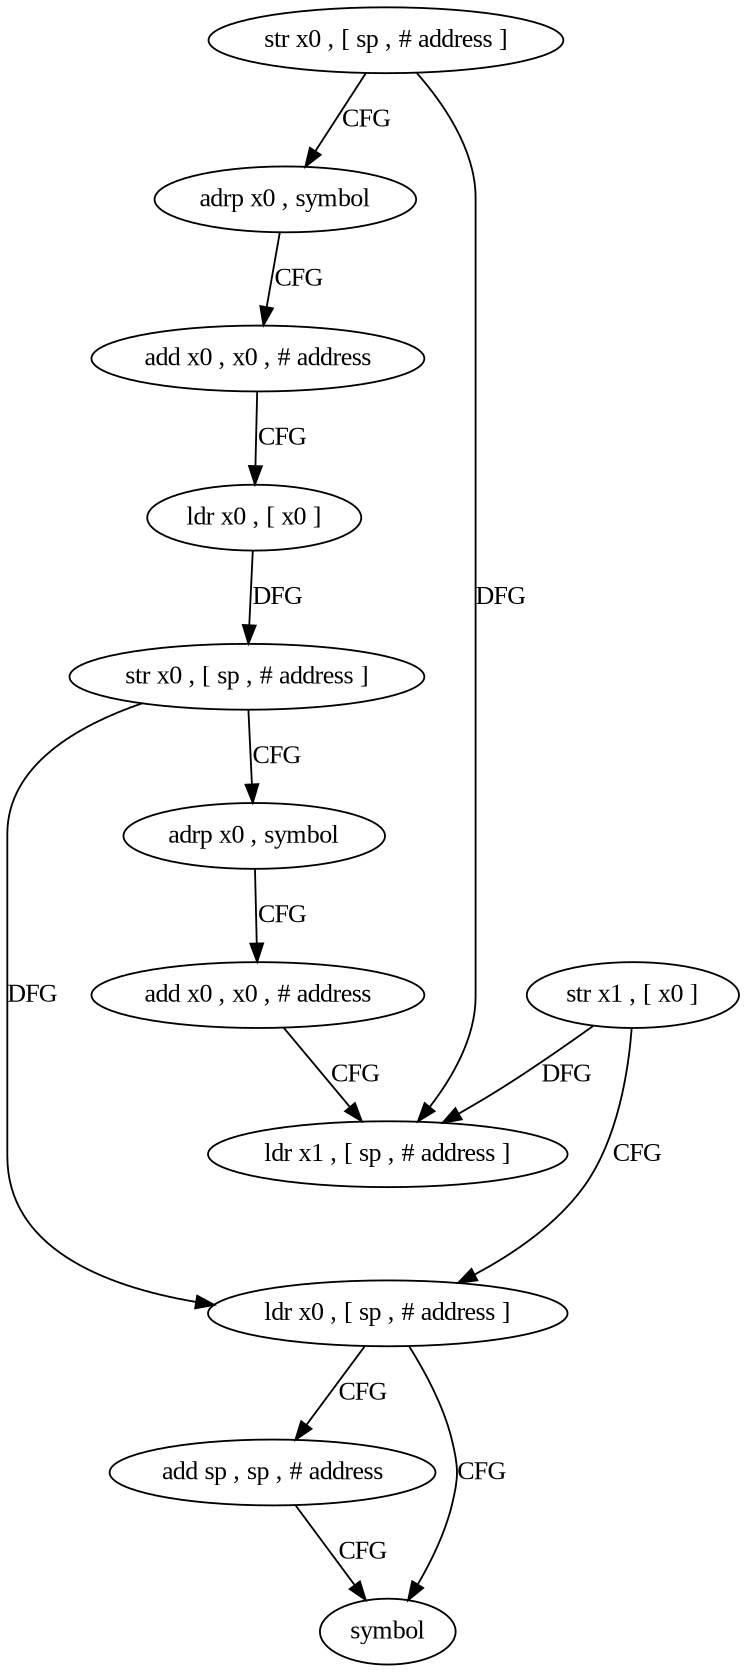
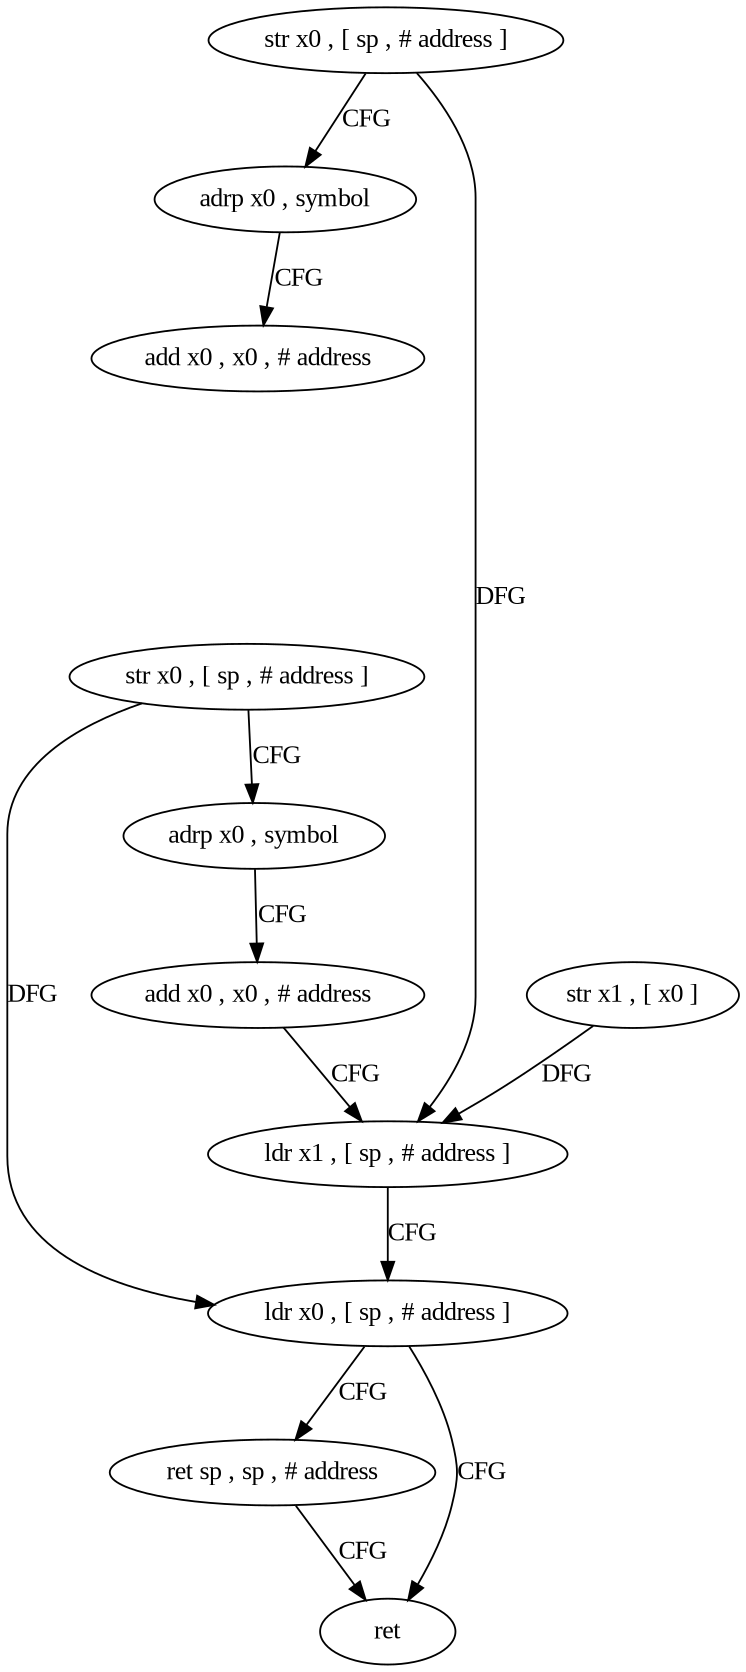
(254, 518) -> none
(591, 1175) -> (388, 1225)
(273, 1472) -> (273, 1472)
(388, 1632) -> (388, 1632)
